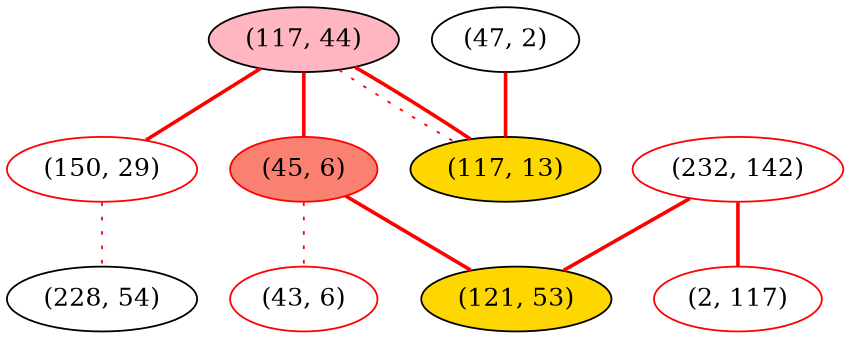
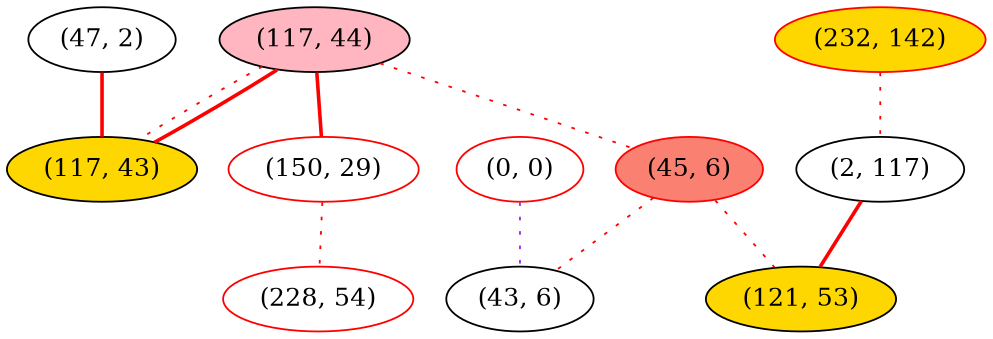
(304, 105) -> (506, 106)
(506, 169) -> (102, 169)
none -> (520, 169)
(738, 169) -> (880, 40)
(408, 233) -> (745, 234)
(627, 234) -> (841, 234)
(738, 234) -> (880, 105)
(102, 299) -> (318, 299)
(304, 299) -> (520, 299)
(738, 299) -> (880, 169)
